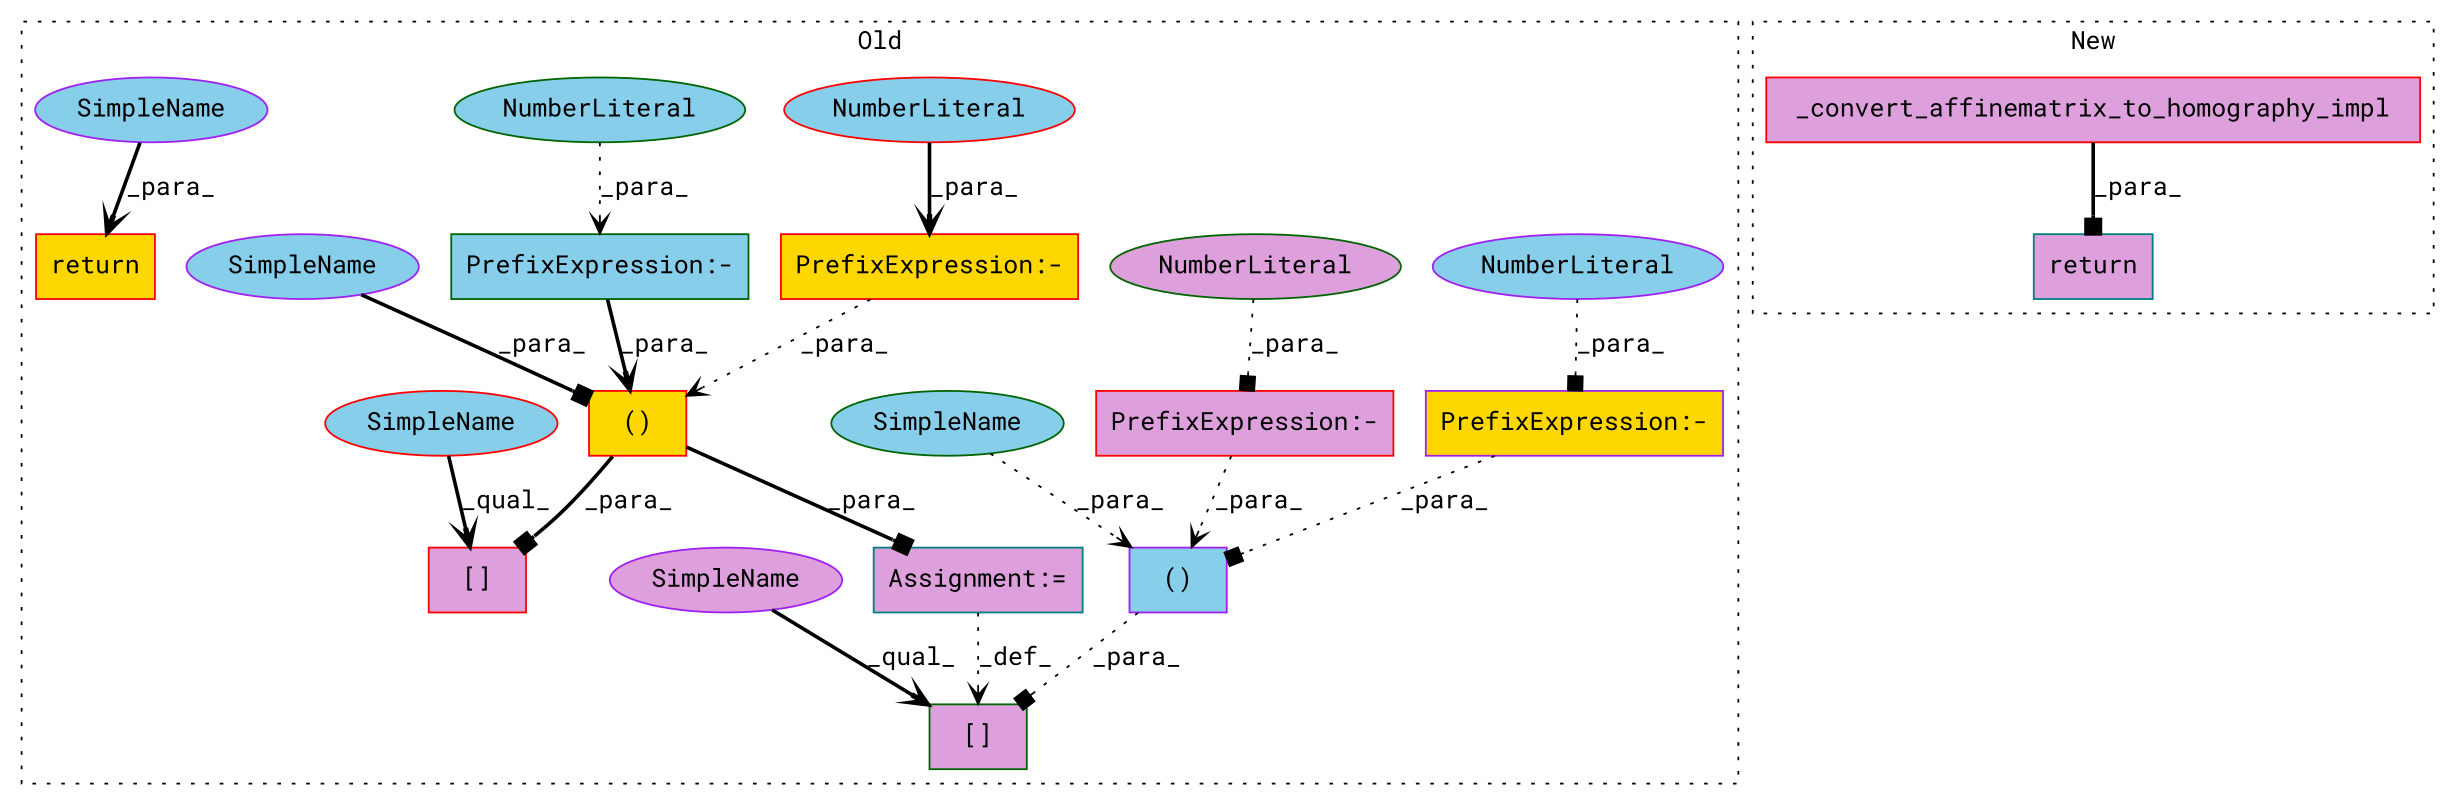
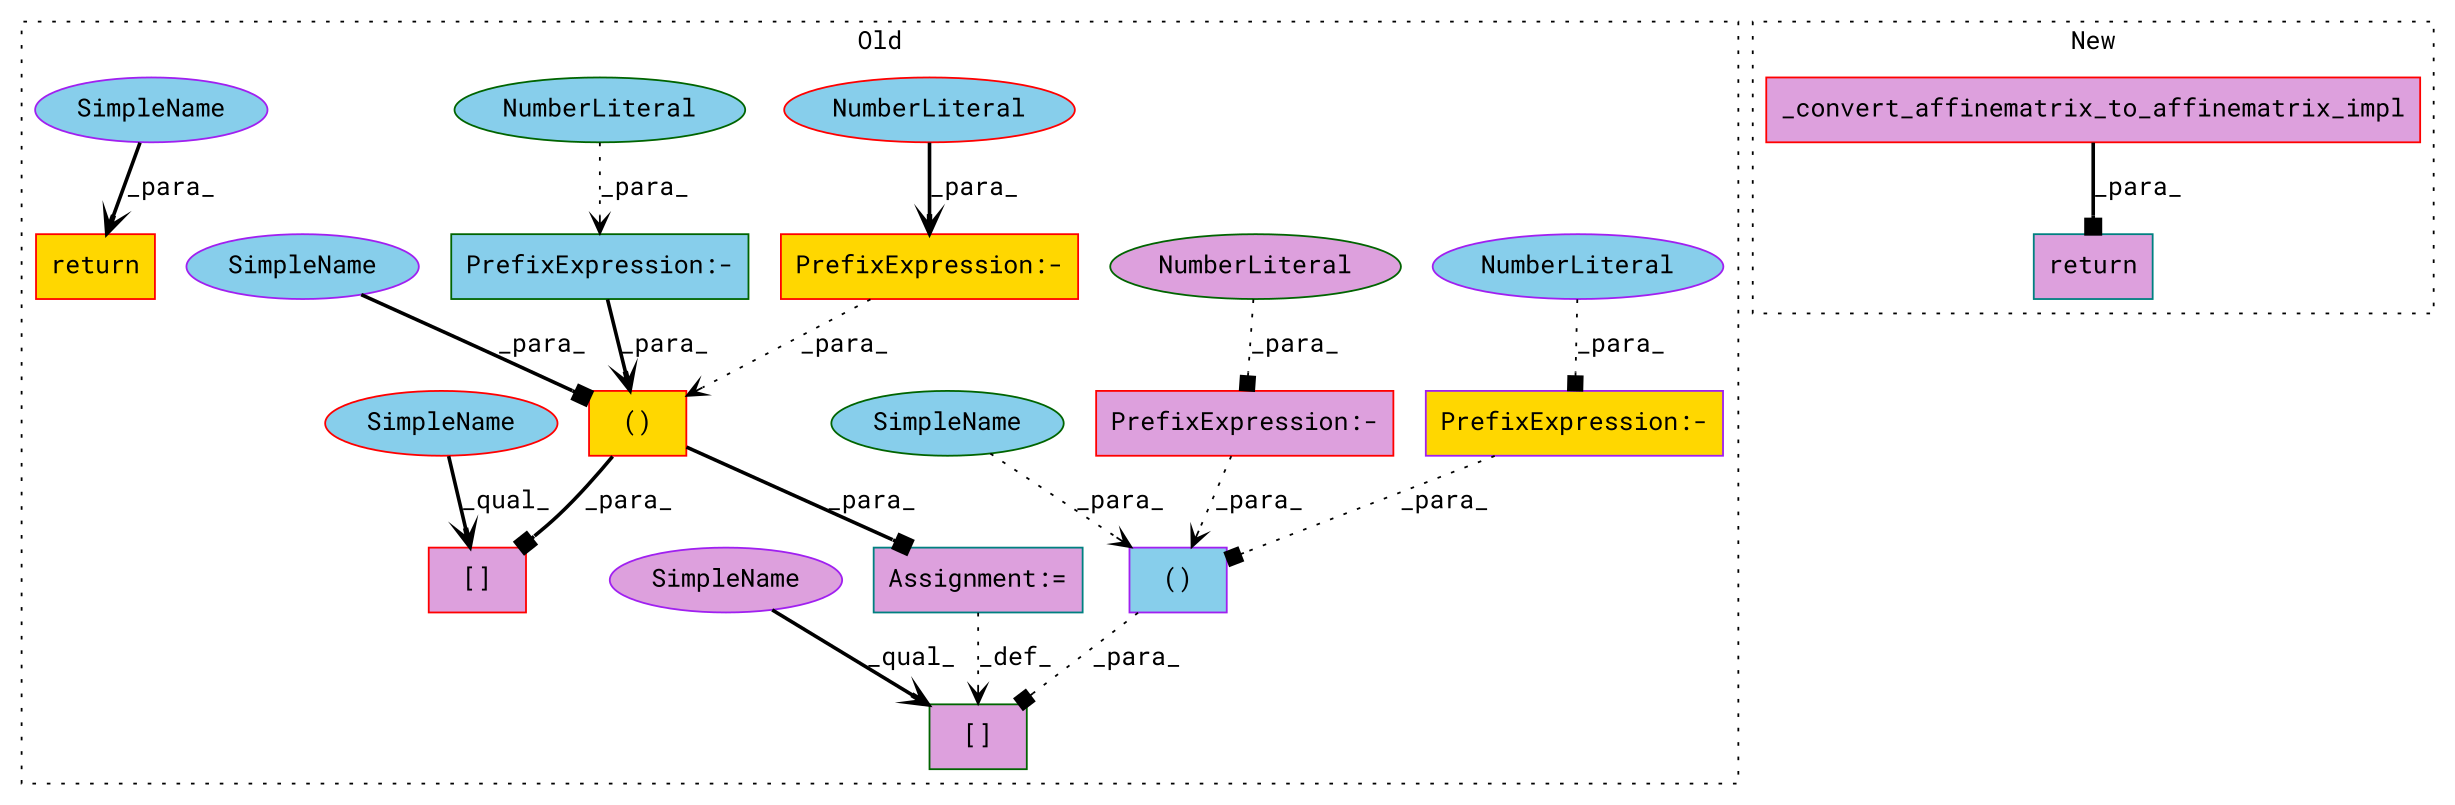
(2093, 110) -> (2093, 110)
